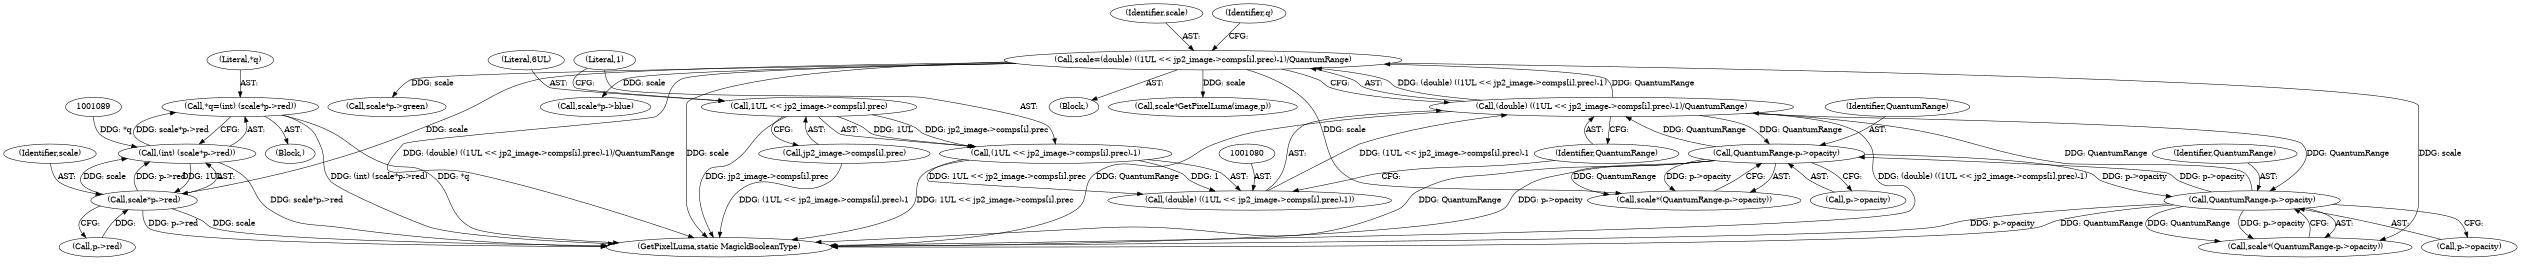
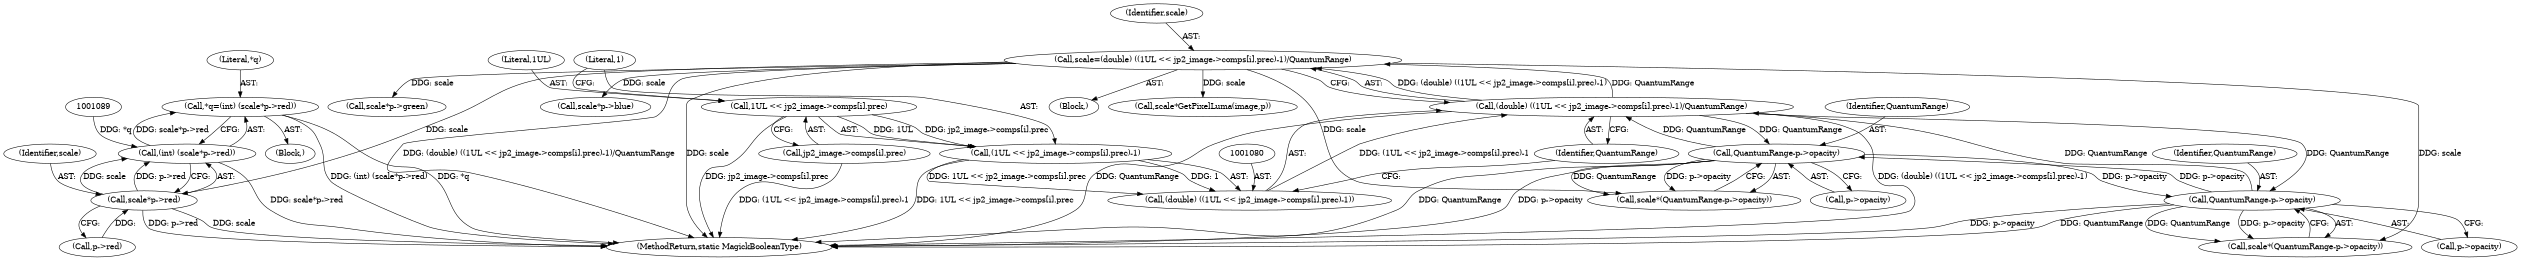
(1249, 13) -> none
(526, 60) -> (526, 60)
(202, 177) -> (202, 177)
(719, 247) -> (719, 247)
